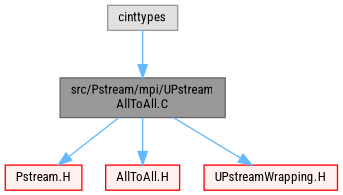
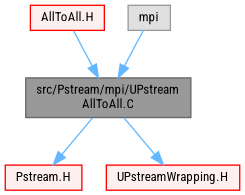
(143, 18) -> (149, 18)
(143, 135) -> (83, 48)
